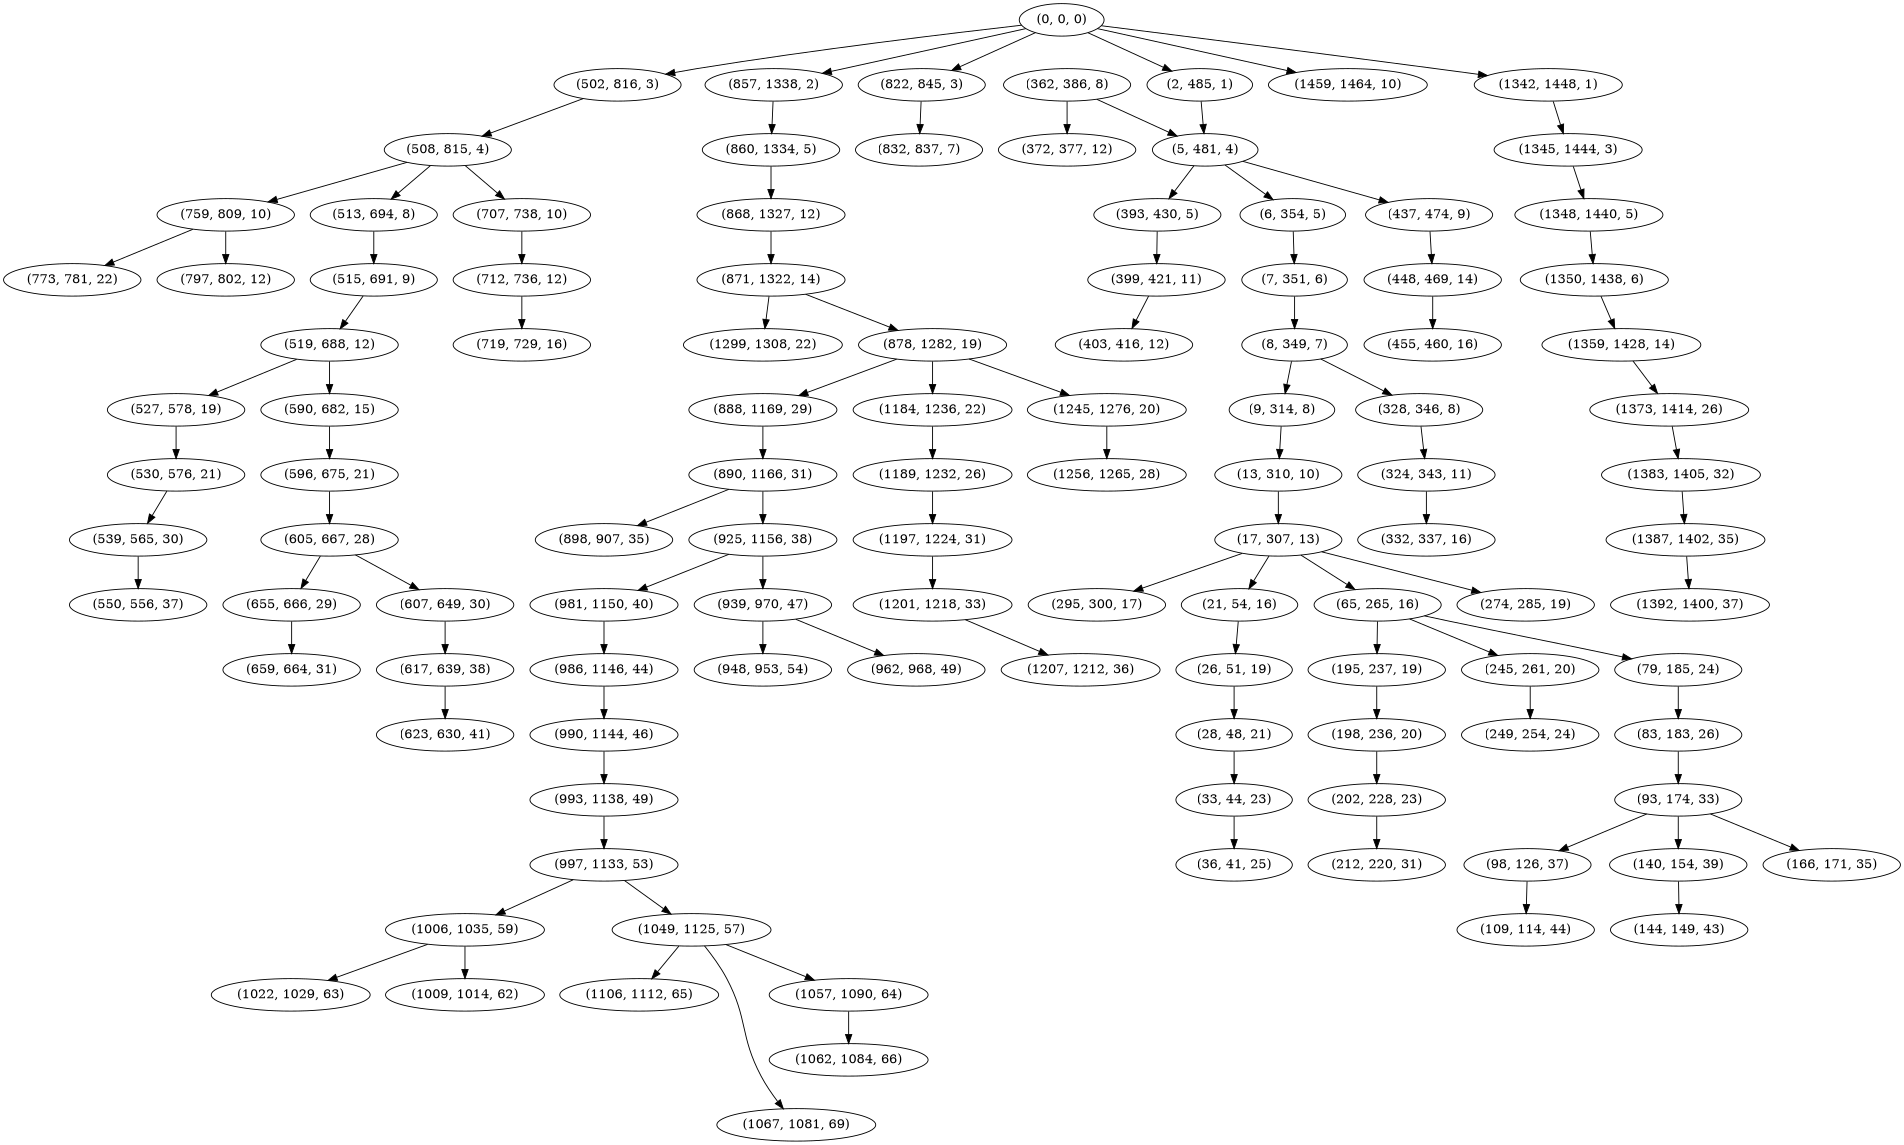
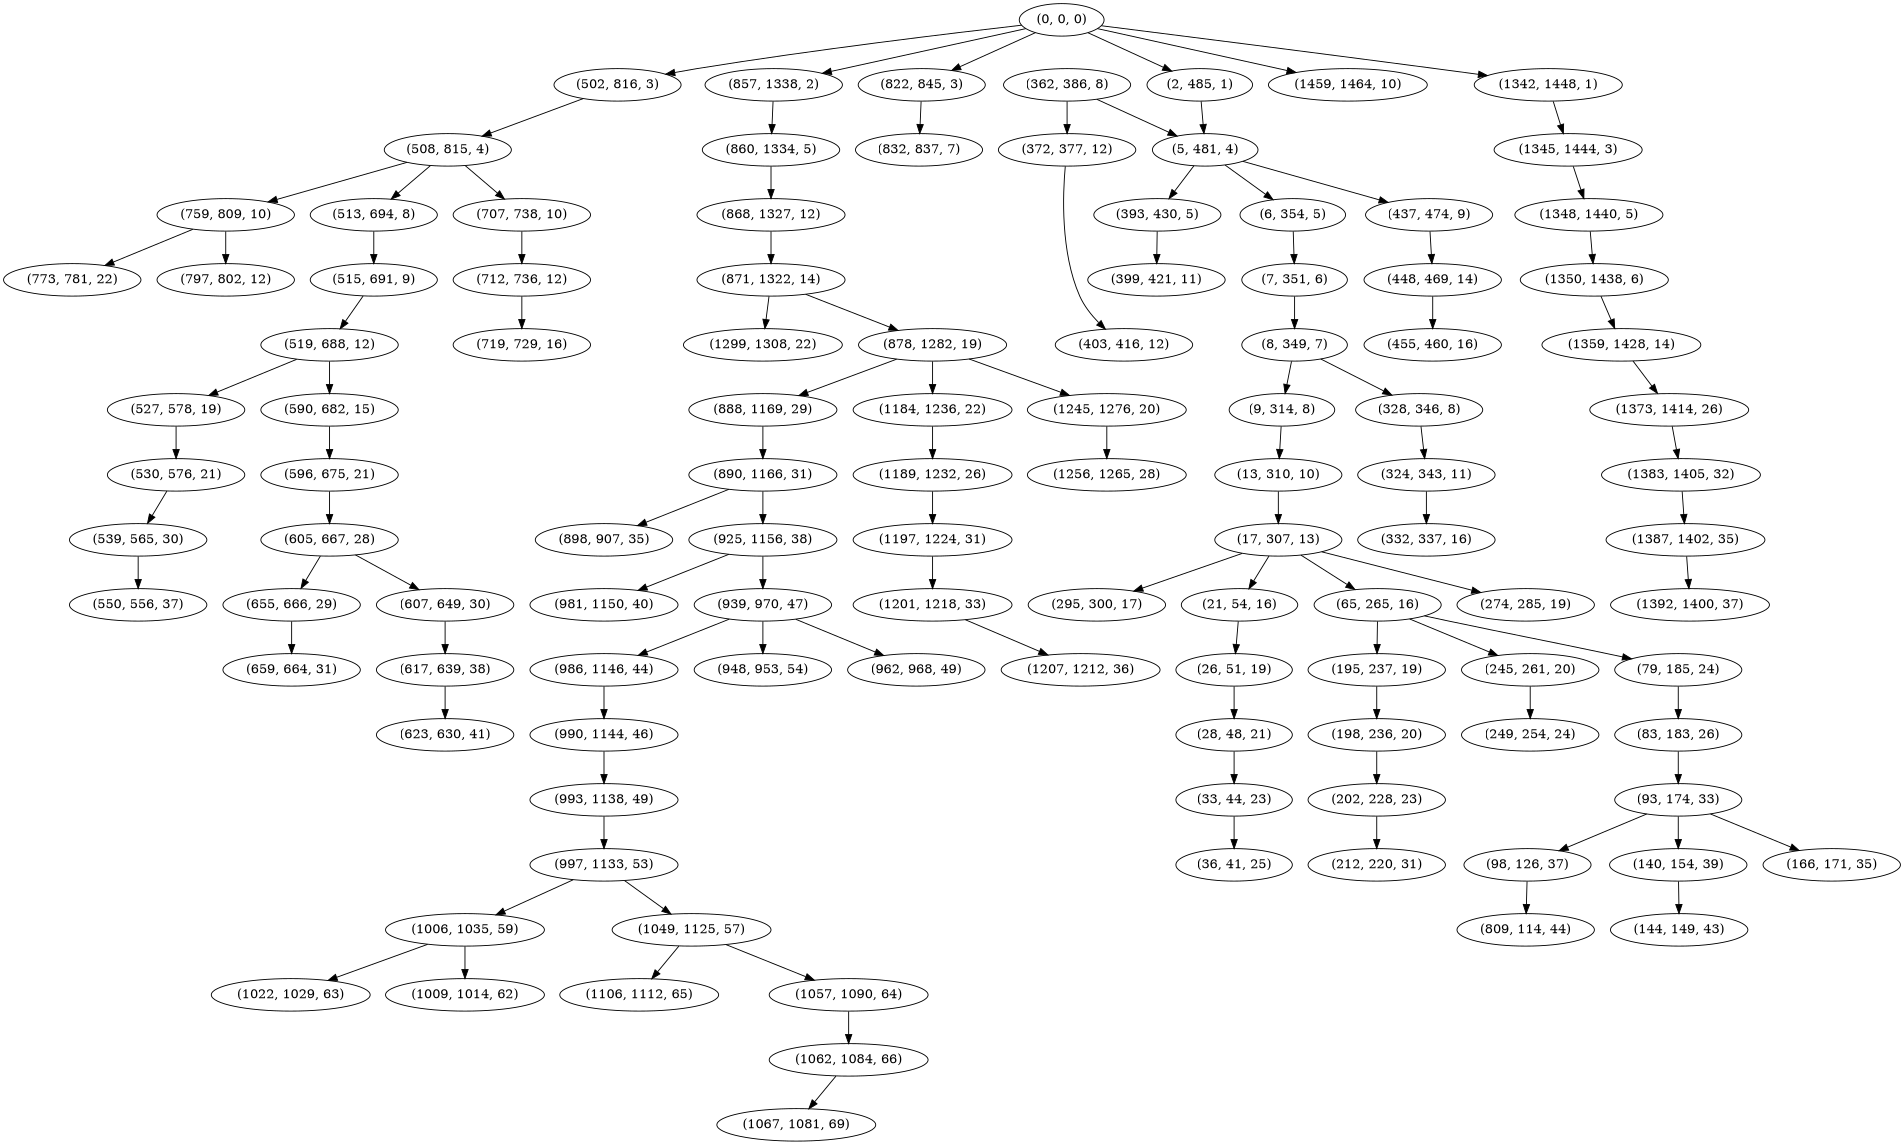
(1142, 308) -> (1067, 248)
(604, 633) -> (688, 636)
(1526, 930) -> (1526, 930)
(743, 1023) -> (825, 1089)
